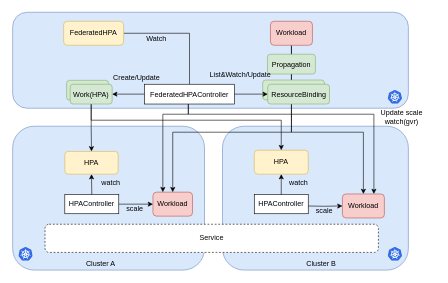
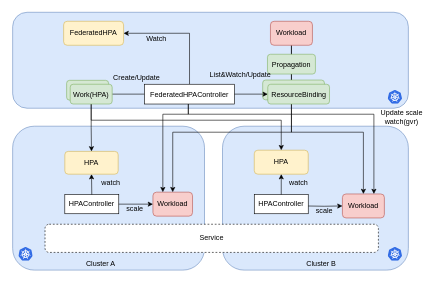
(127, 33) -> (129, 33)
(117, 94) -> (115, 94)
